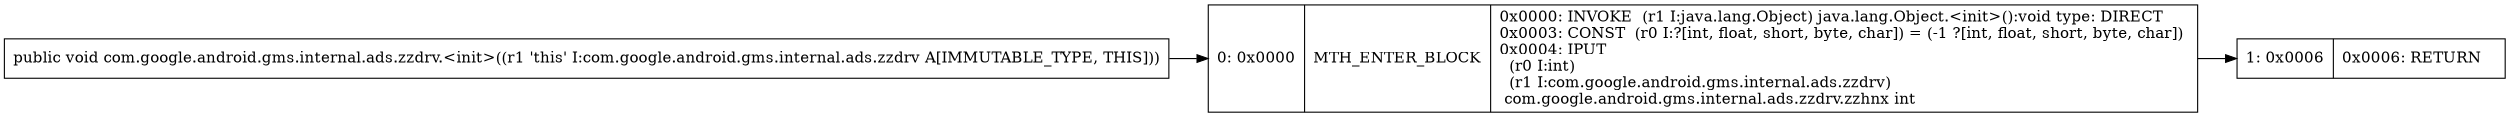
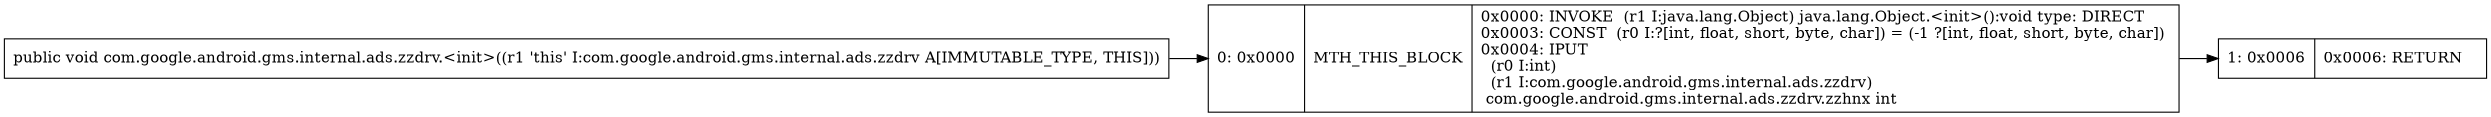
(1398, 58) -> (1388, 58)
